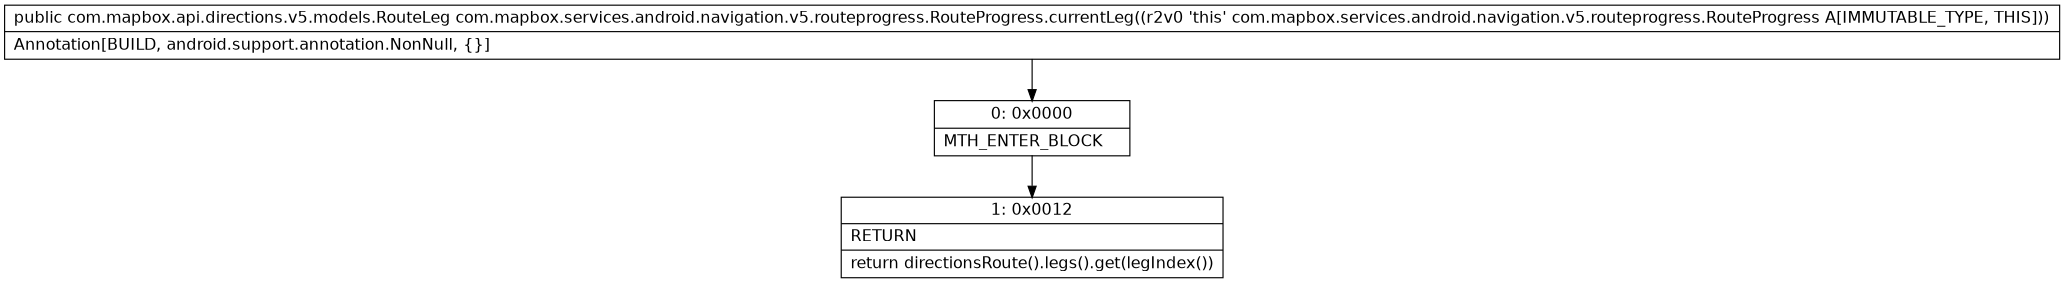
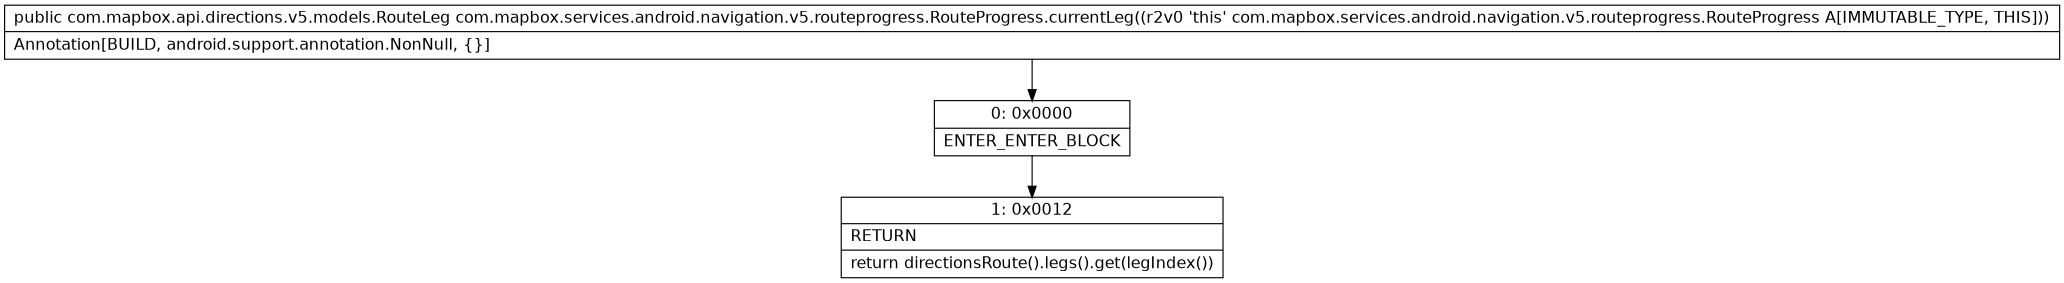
(1023, 141) -> (1032, 141)
